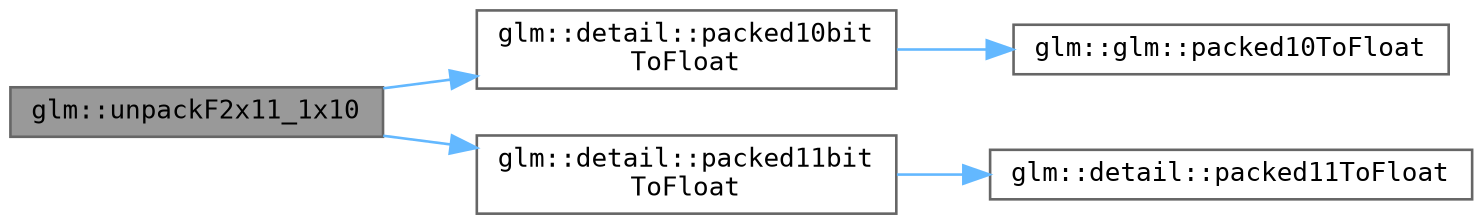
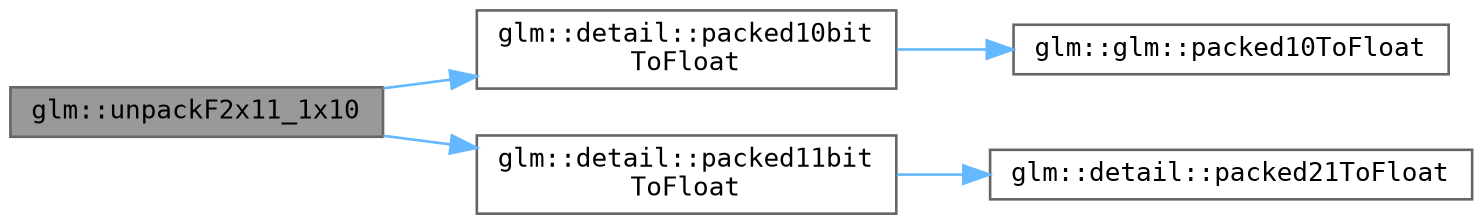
(1231, 175) -> (1231, 175)
